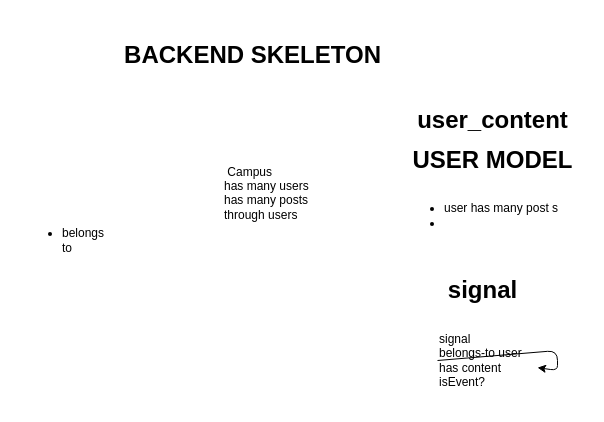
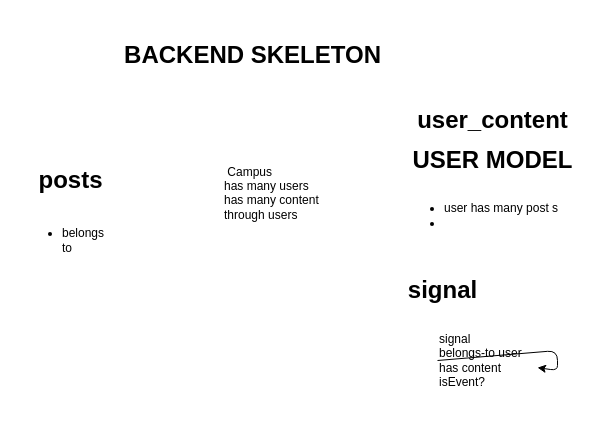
none -> (71, 181)
(274, 201) -> (274, 201)
(483, 291) -> (443, 291)
